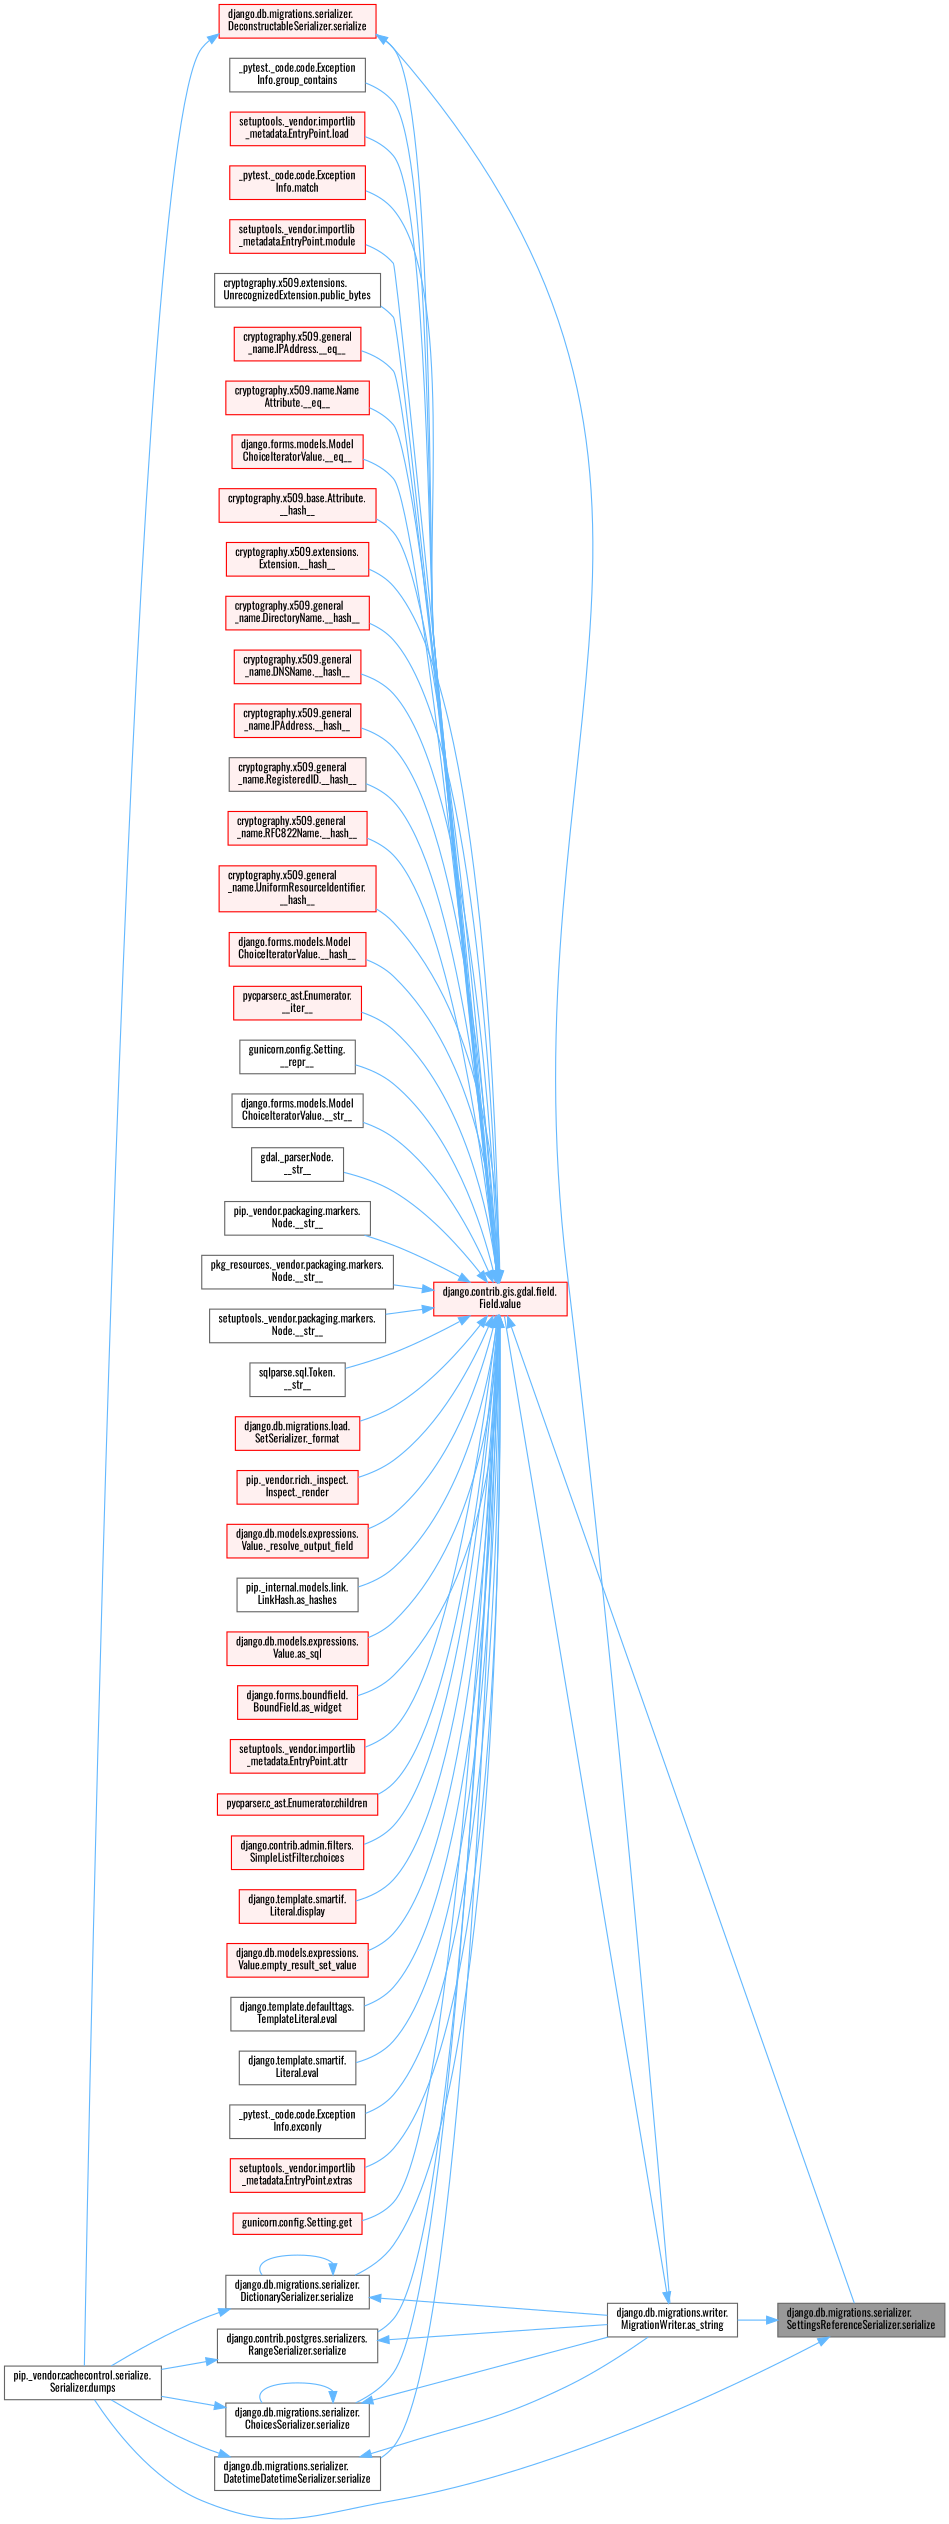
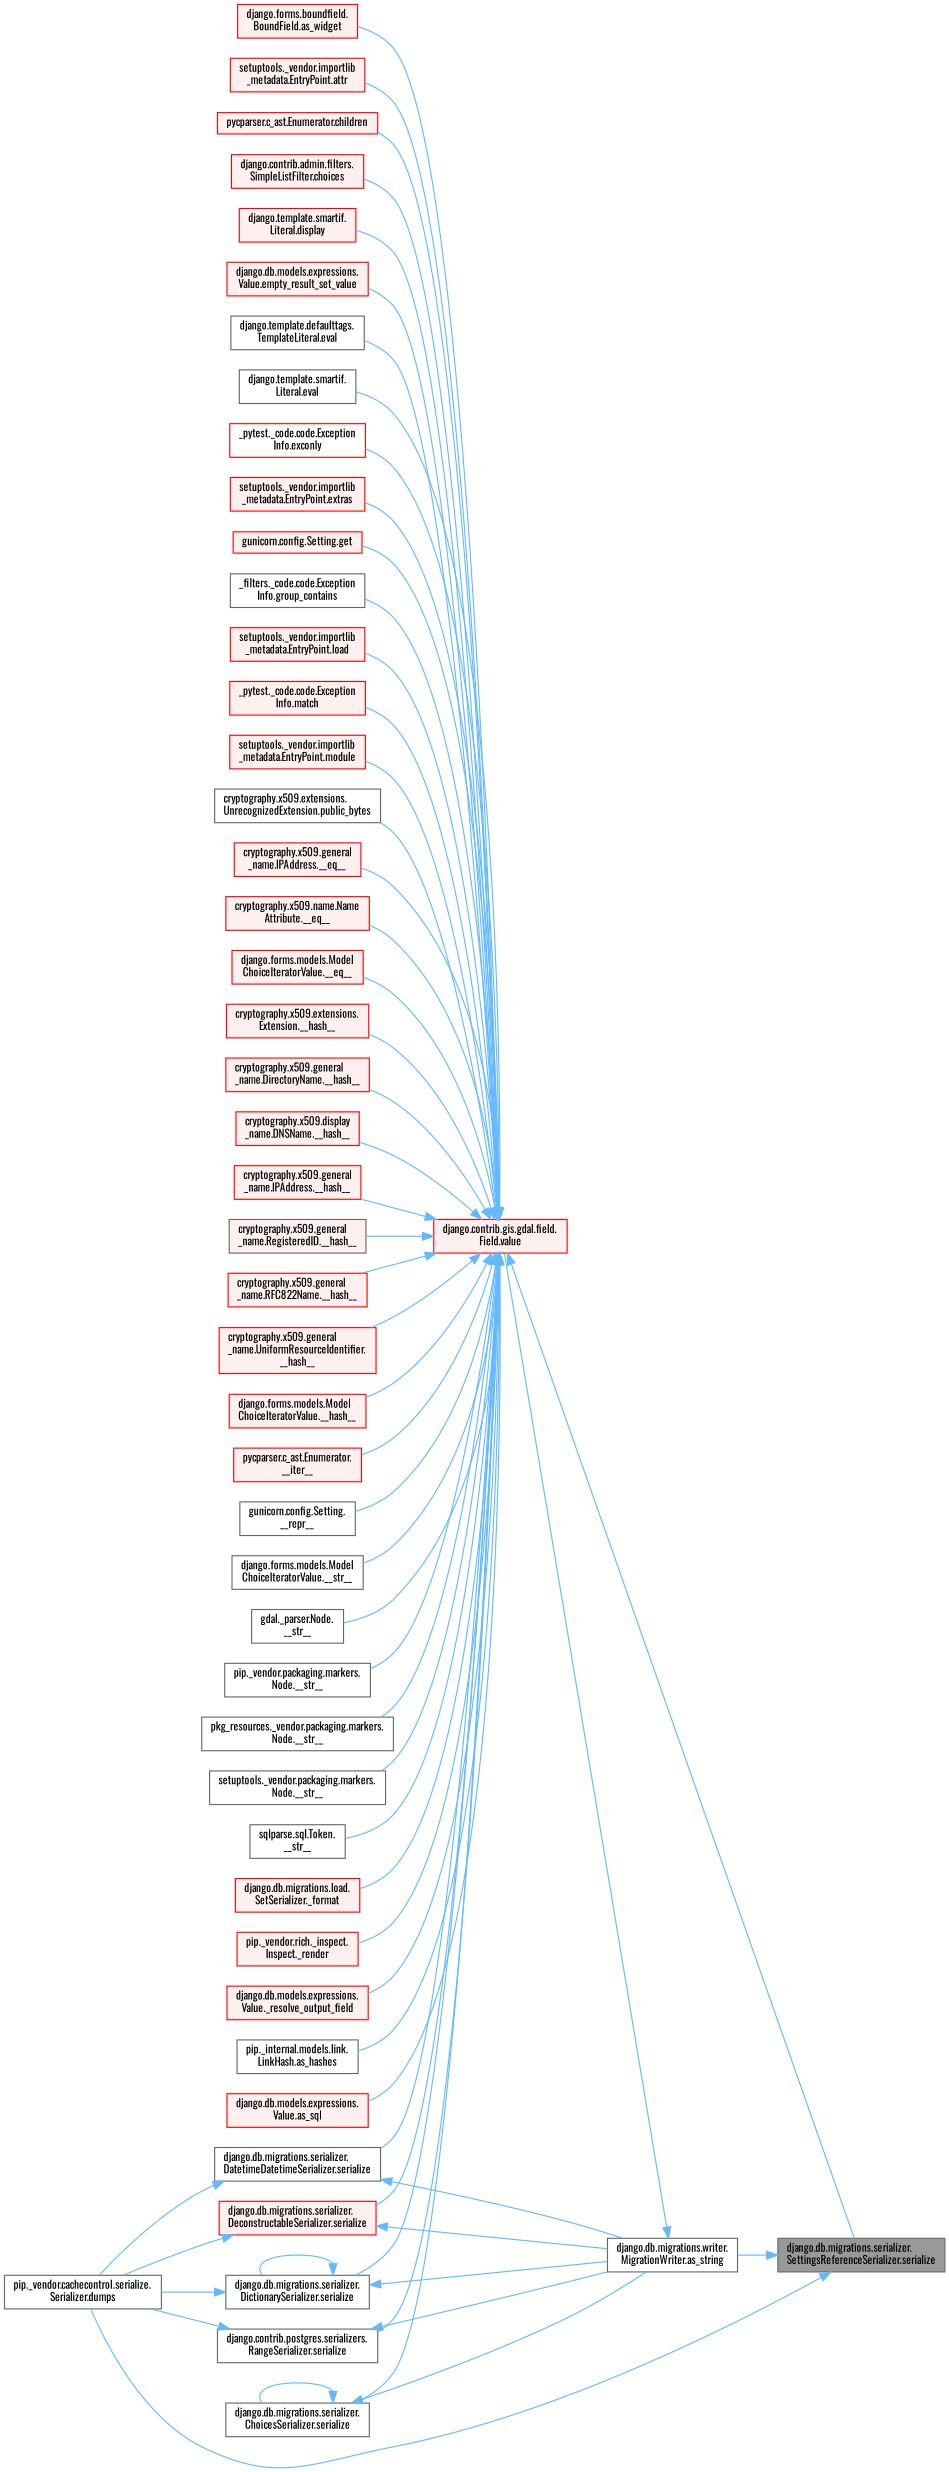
(298, 75) -> (298, 591)
(298, 505) -> none
(298, 667) -> (298, 1129)
(298, 2122) -> (298, 440)
(188, 2401) -> none
